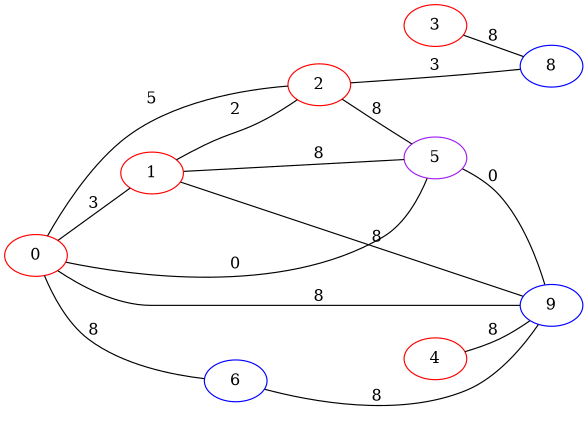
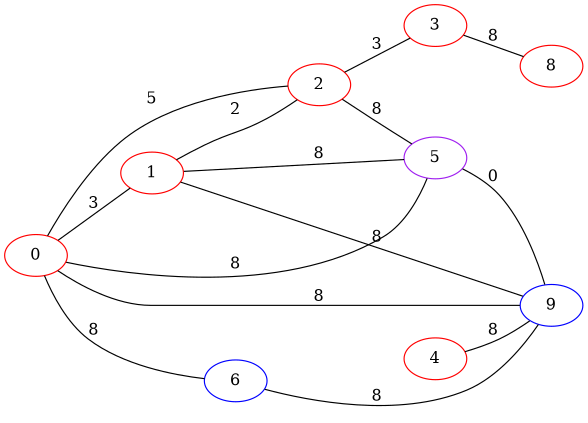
(552, 66) -> (552, 66)
(436, 77) -> (377, 55)
(236, 264) -> (236, 264)
